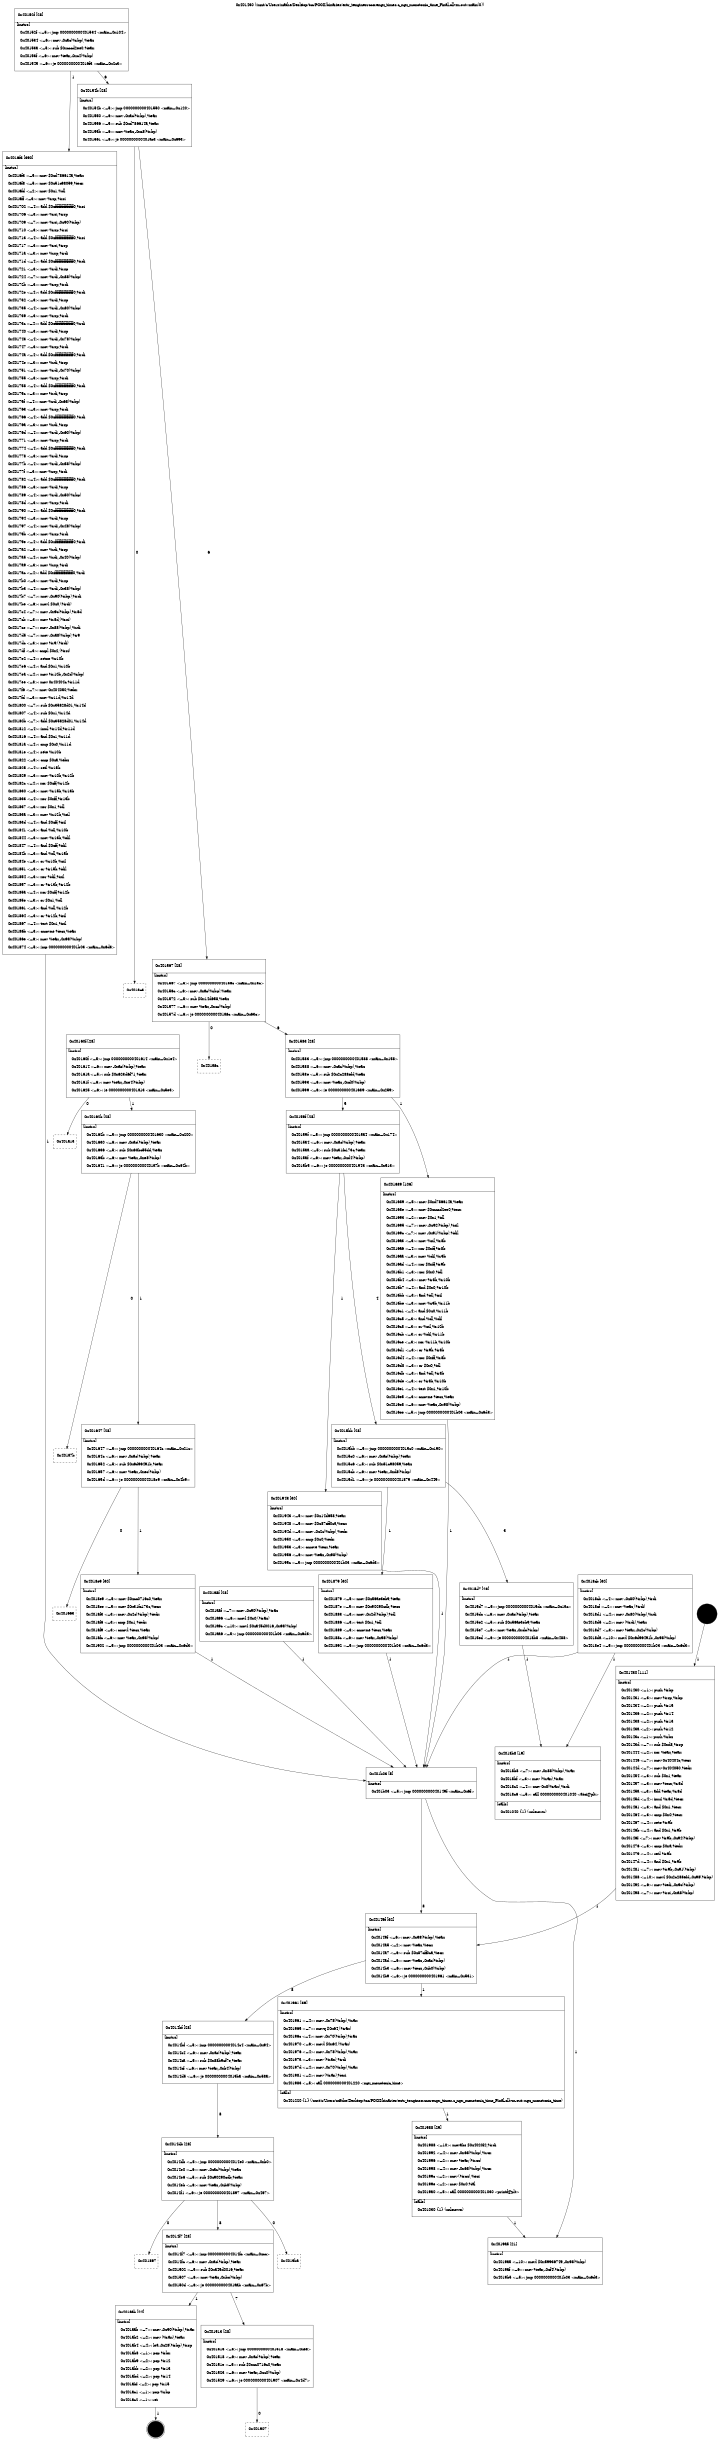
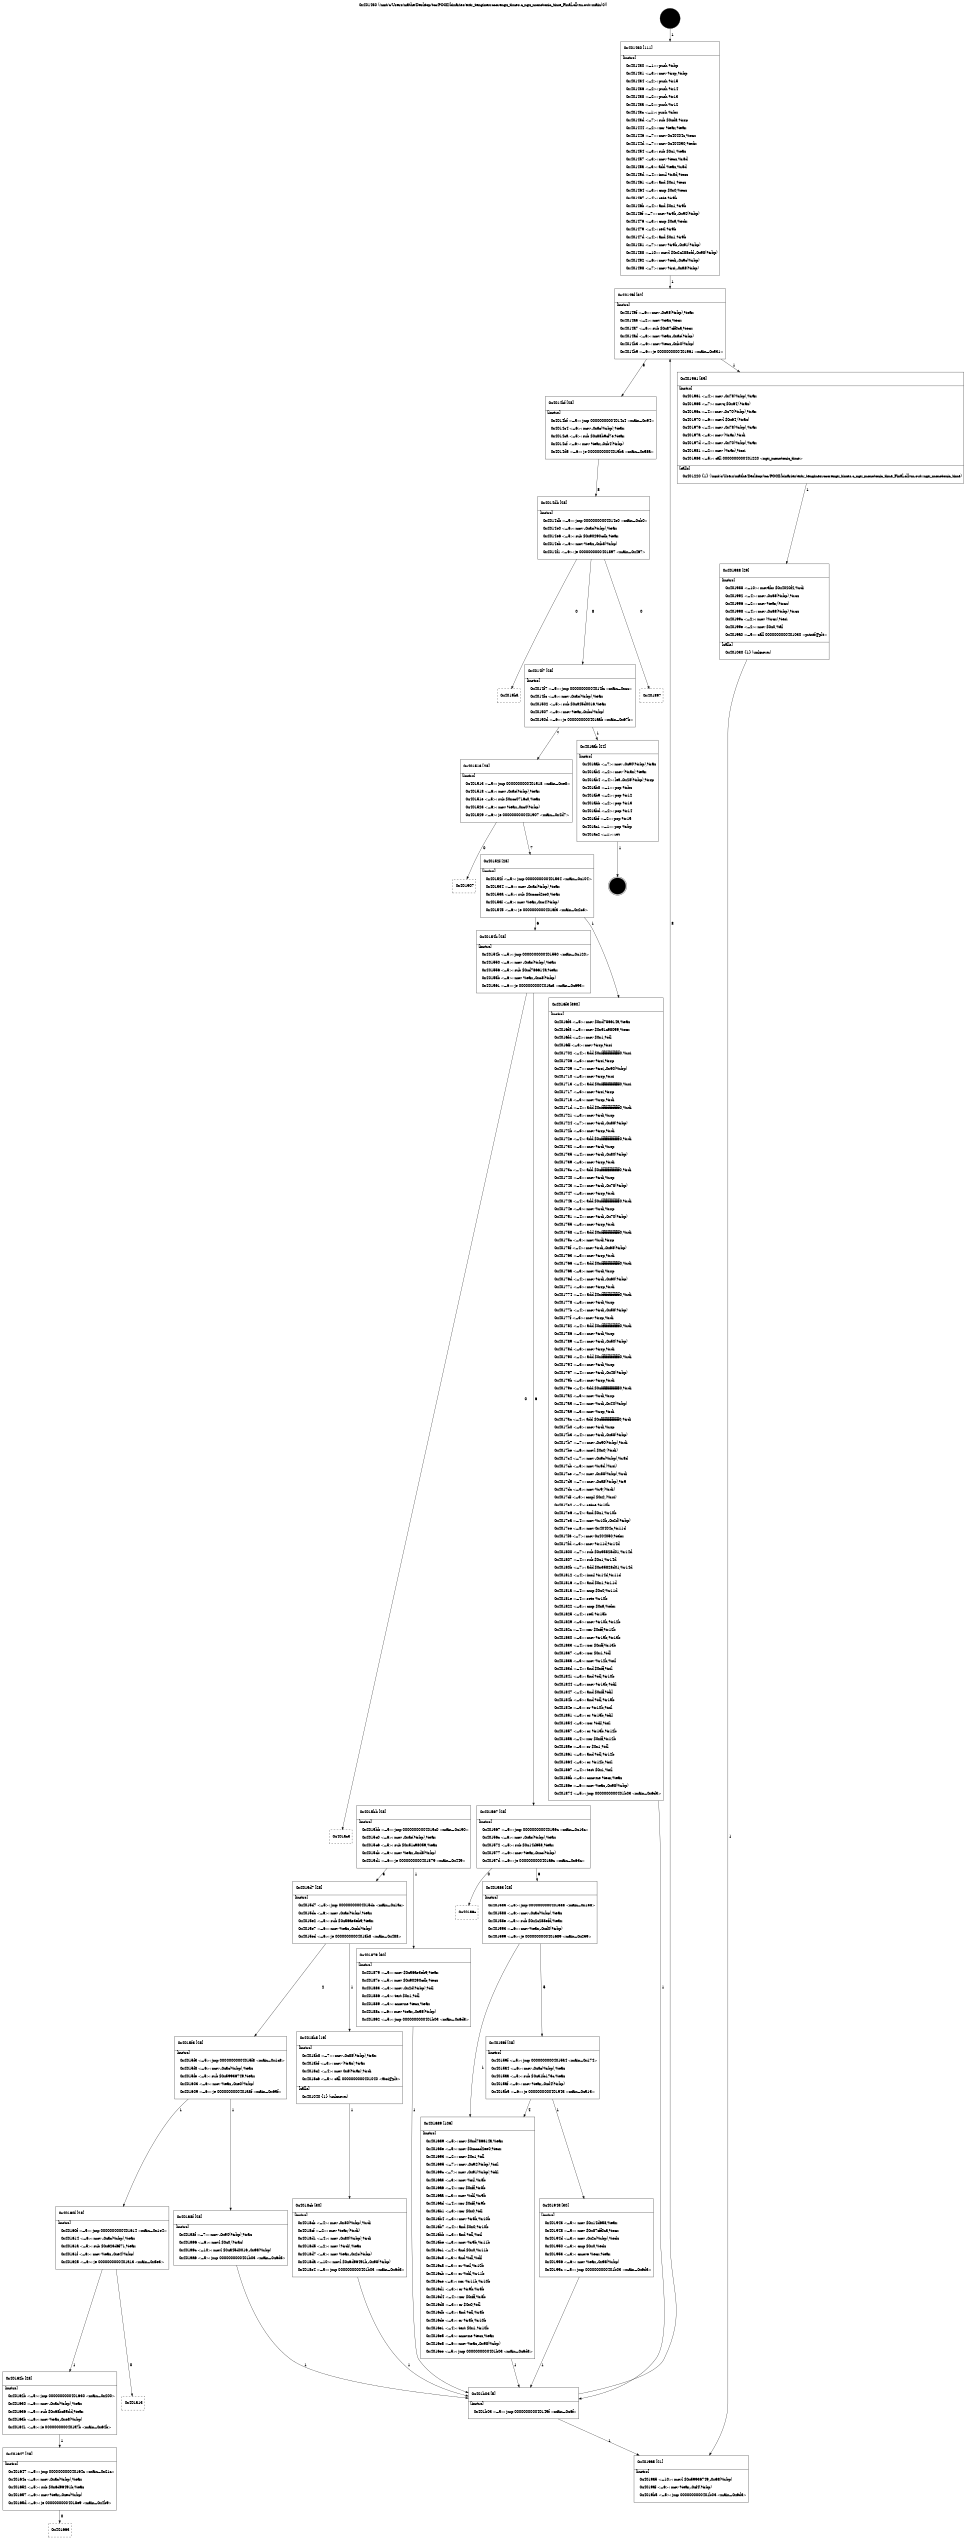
none -> (526, 837)
(354, 1298) -> (528, 2107)
(65, 1456) -> none
(138, 1614) -> none
(591, 1699) -> (350, 2150)
none -> (231, 2068)
